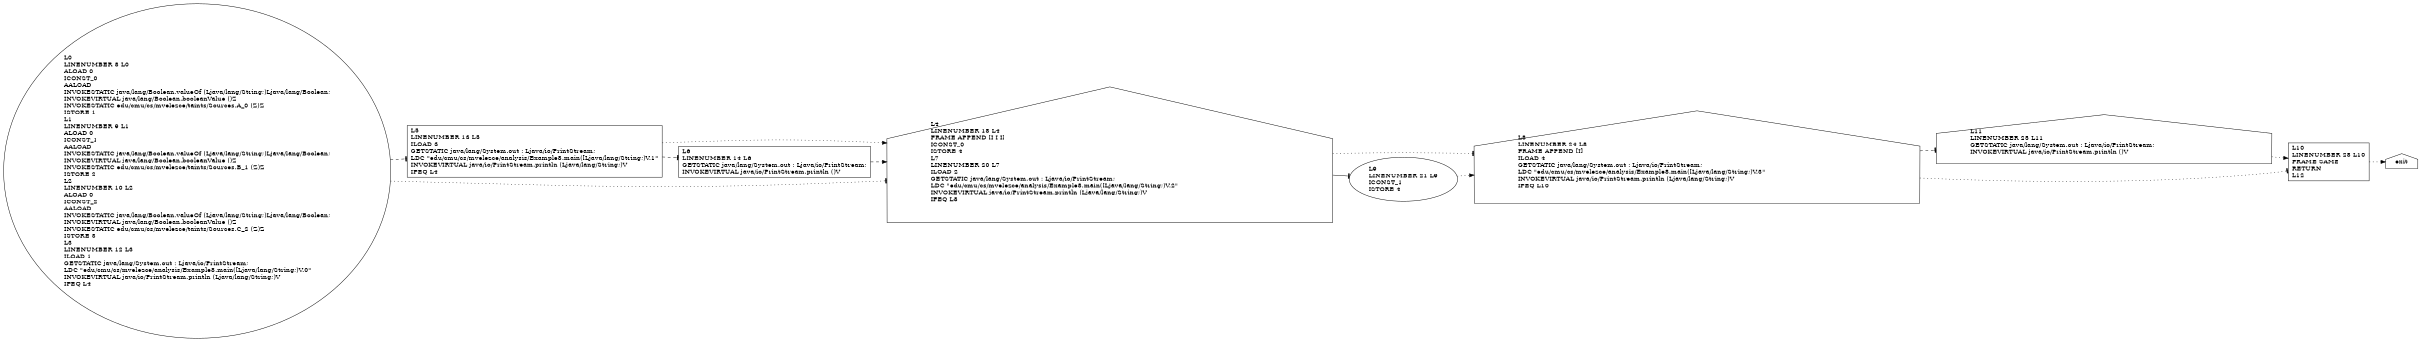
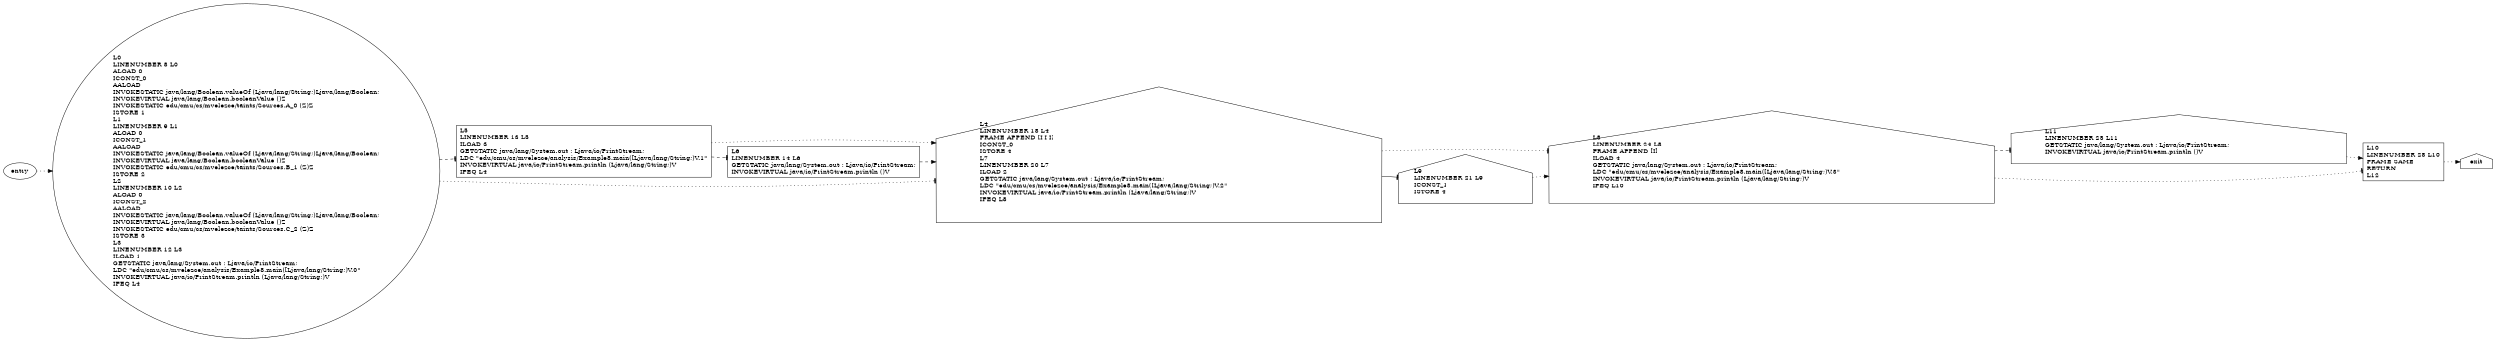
none -> (20, 171)
(1403, 179) -> (1465, 182)
